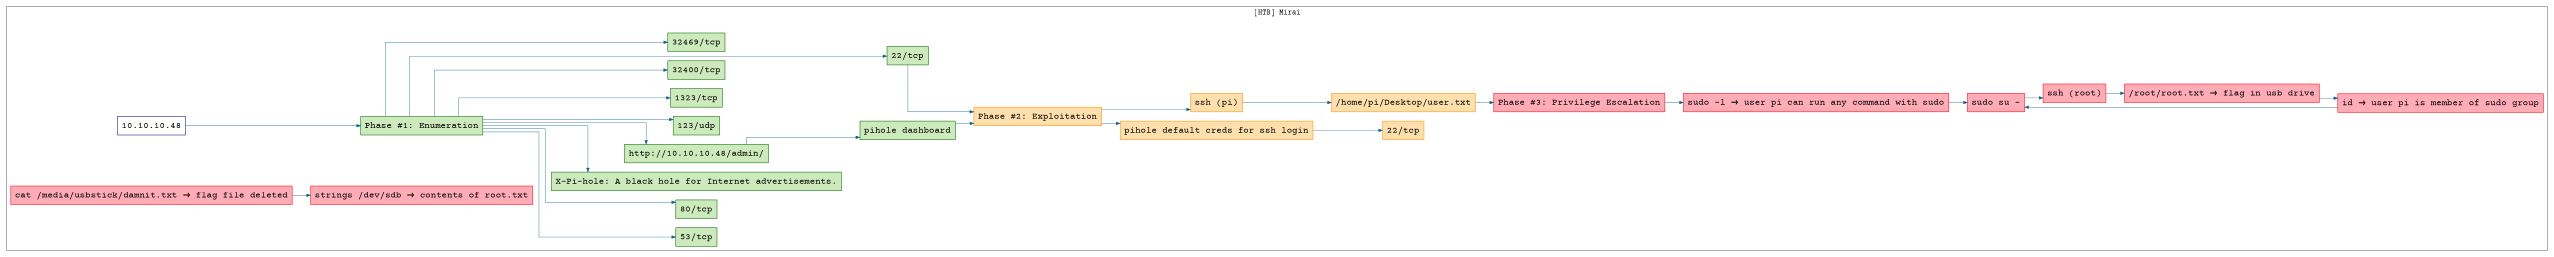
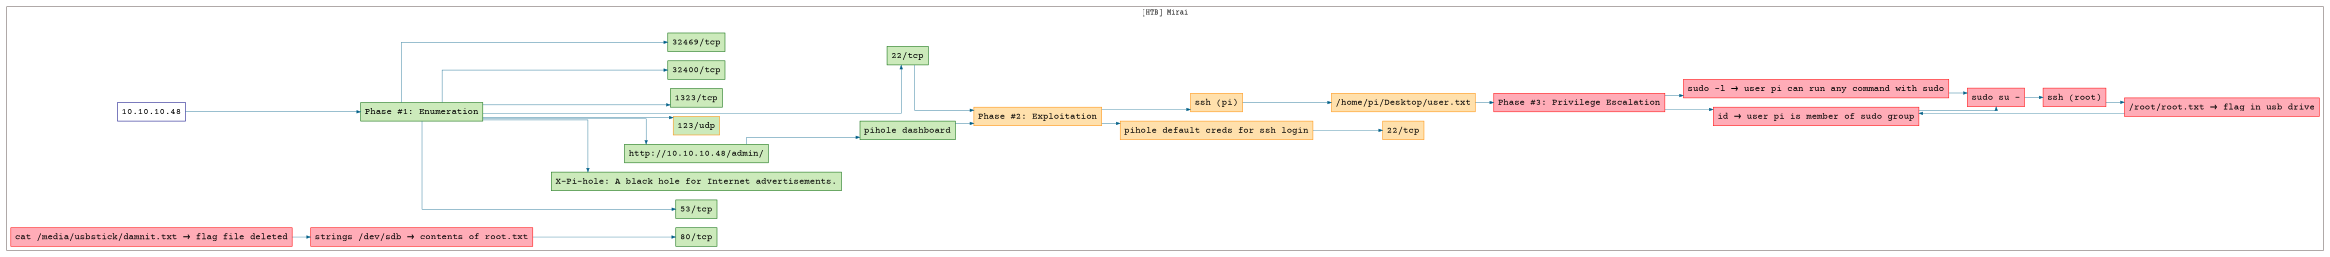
none -> (1687, 109)
(696, 126) -> (696, 126)
(545, 198) -> (602, 237)
